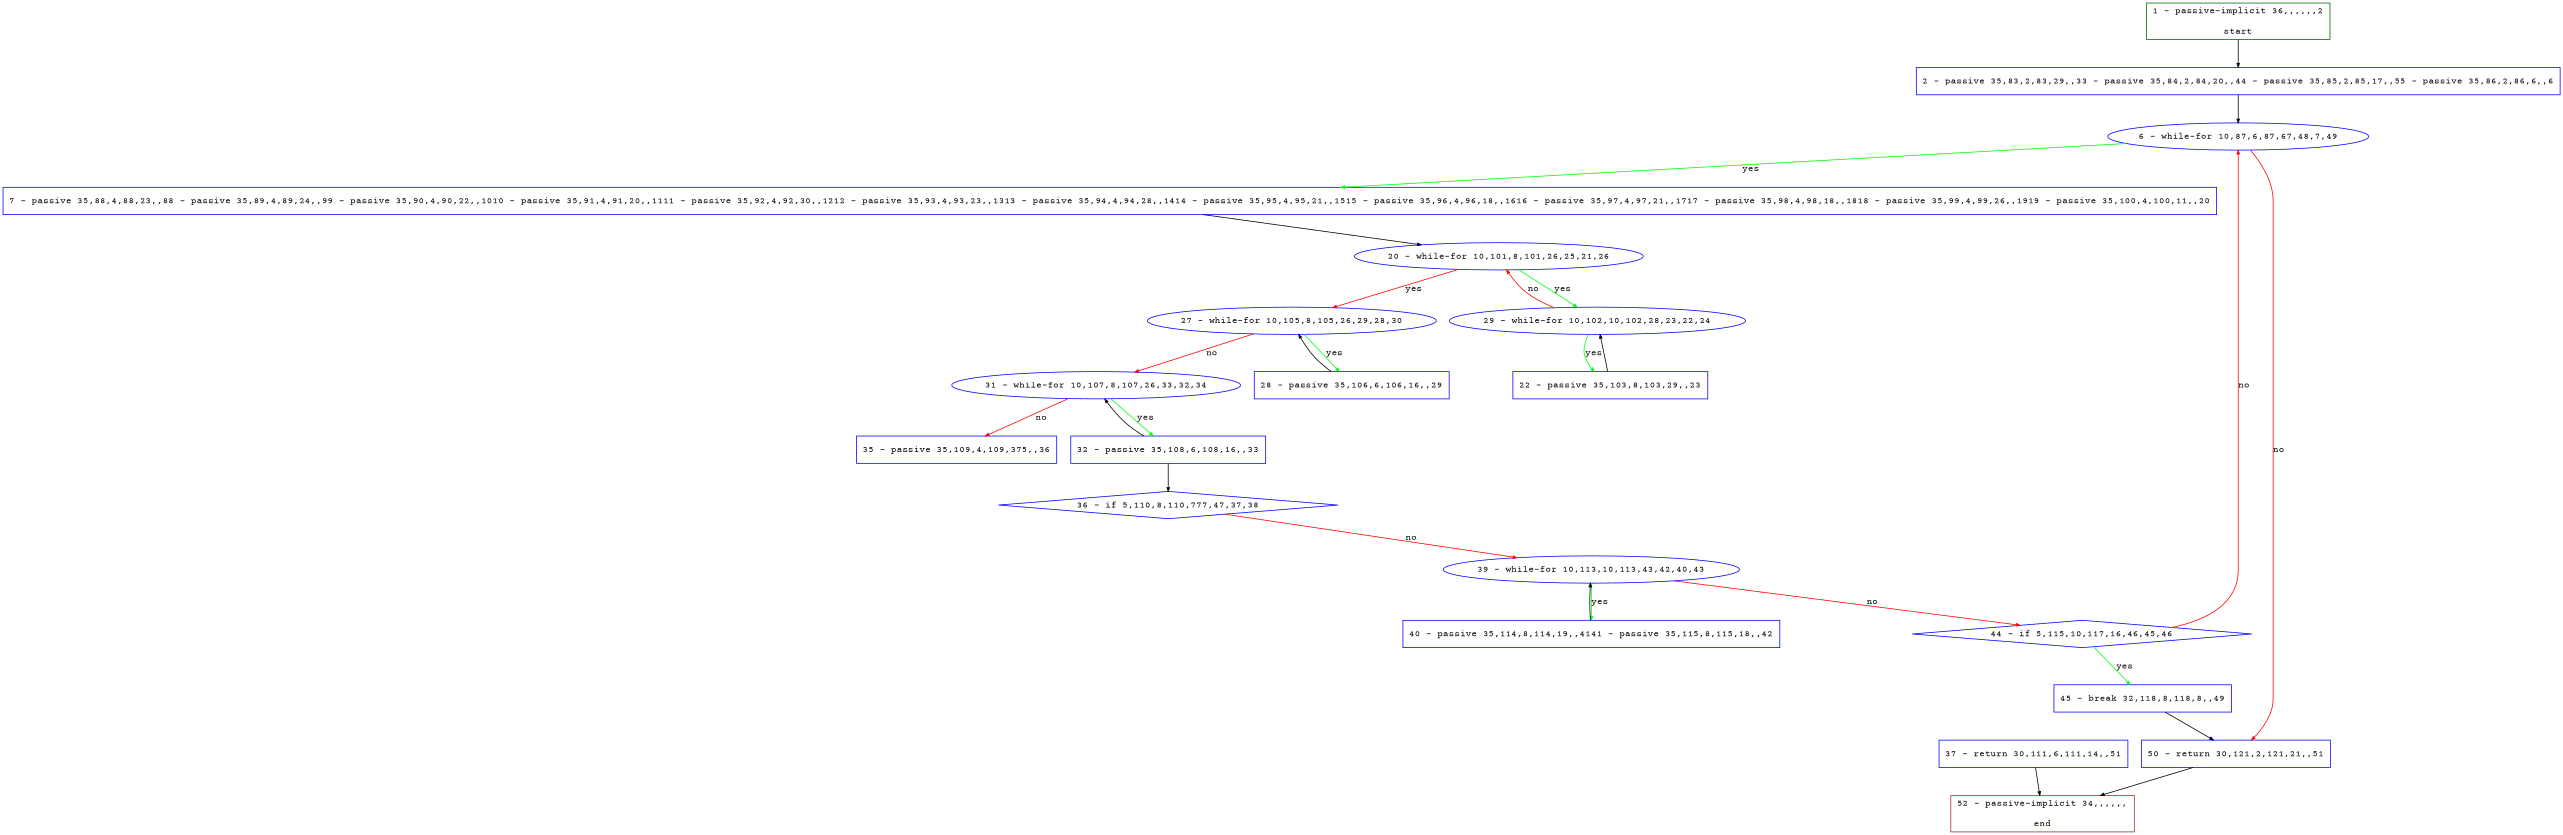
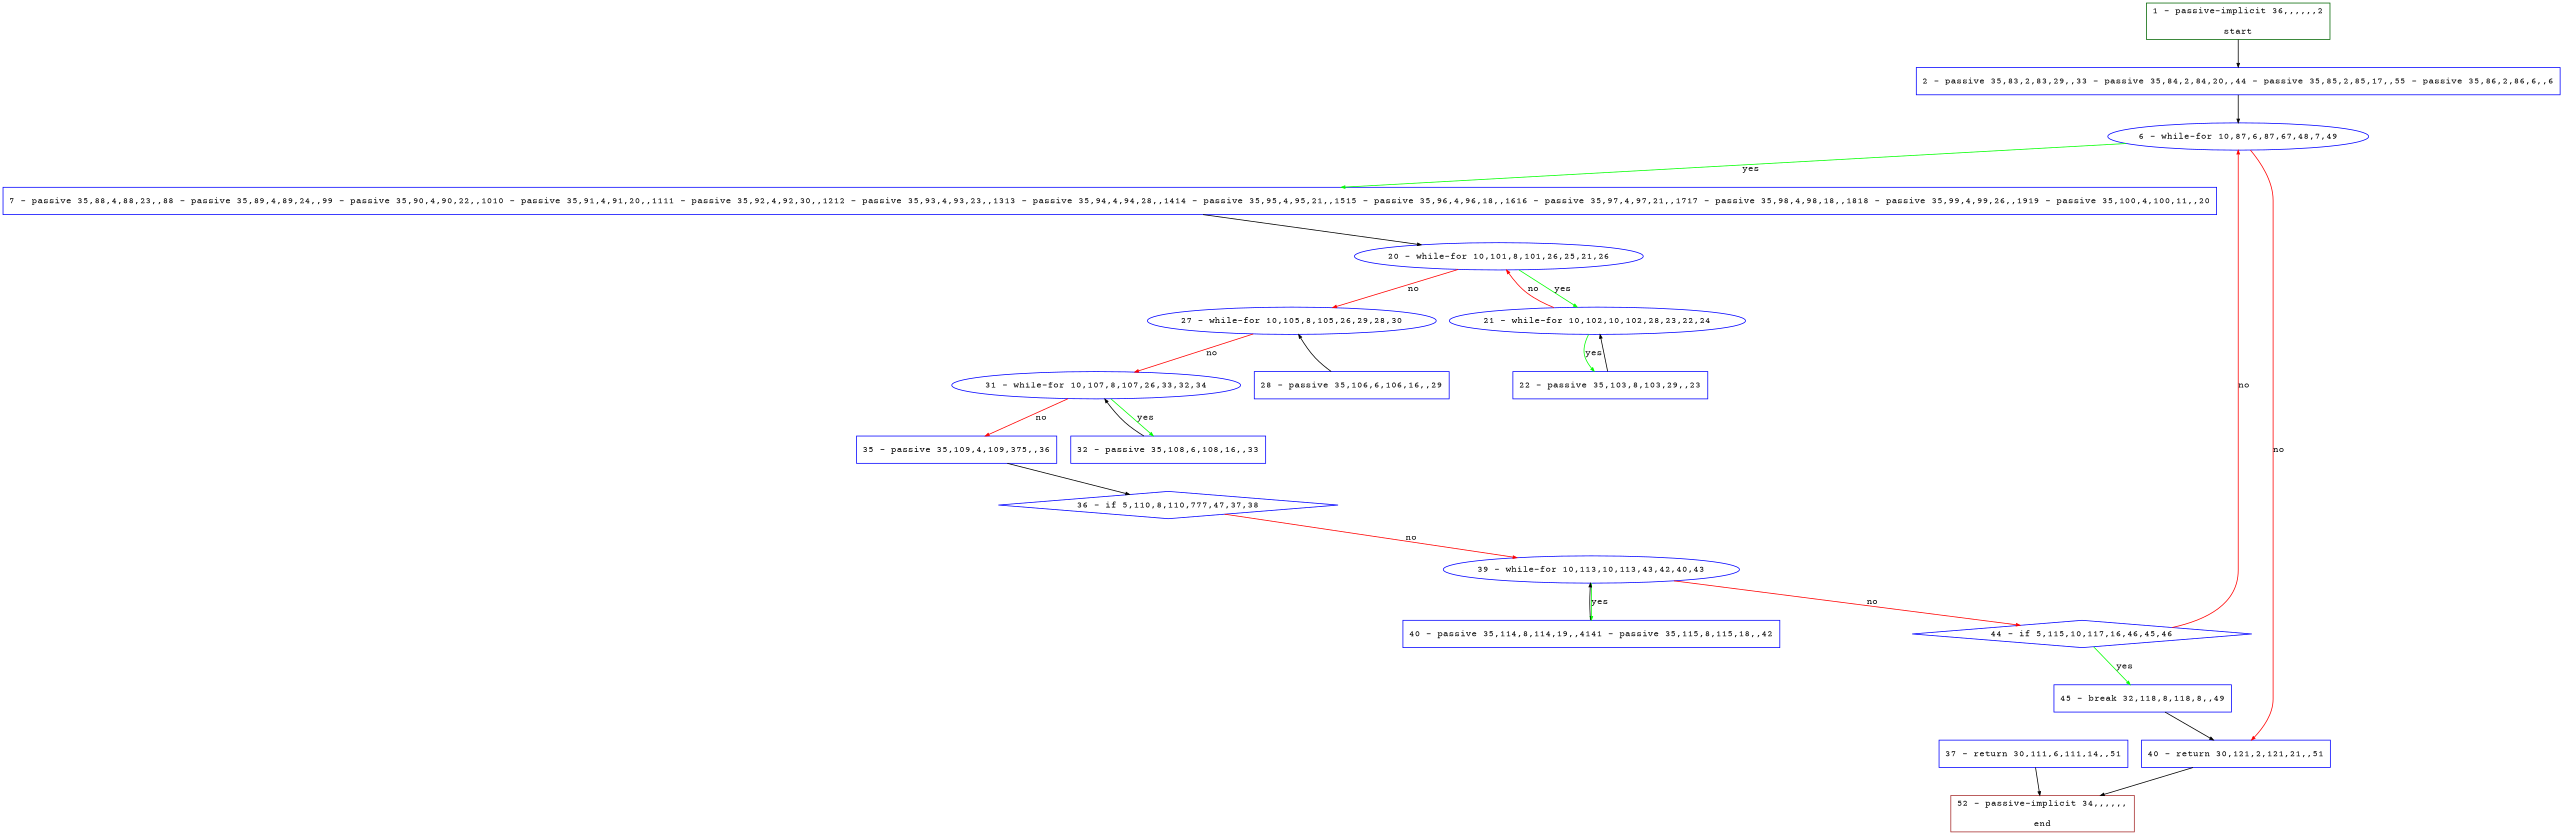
(1414, 289) -> (1414, 289)
(1597, 321) -> (1597, 321)
(1320, 352) -> none
(1168, 475) -> (1067, 478)
(2236, 754) -> (2236, 754)
